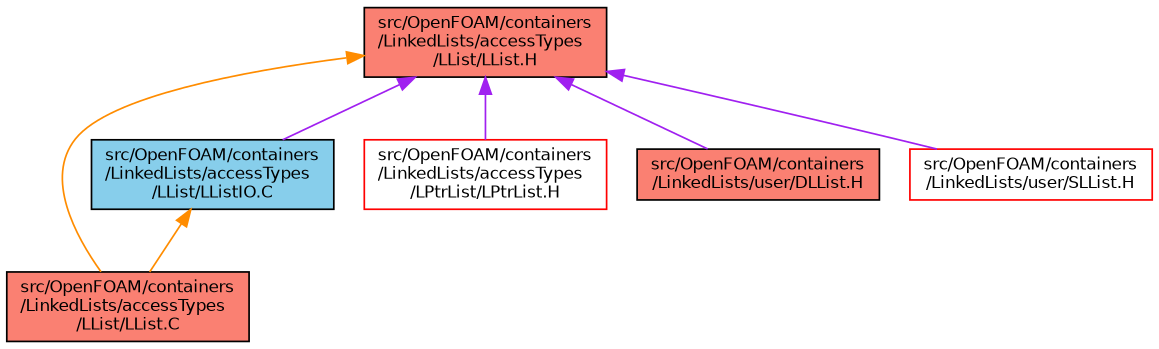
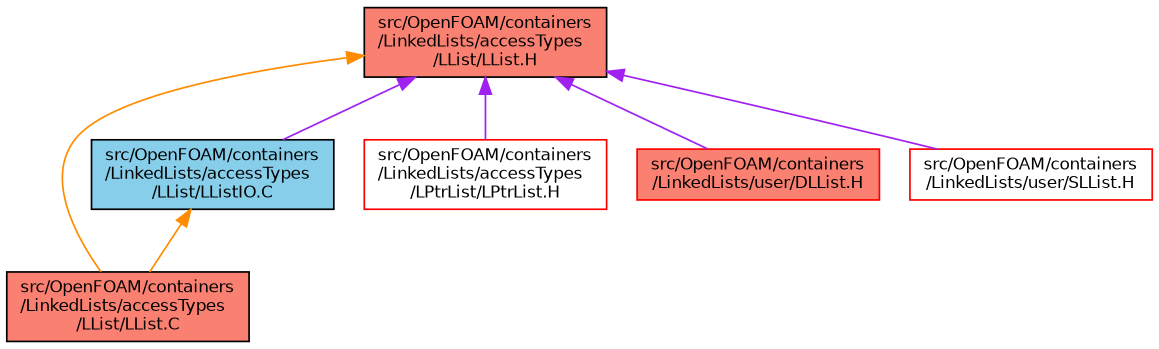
(758, 175) -> (758, 175)
